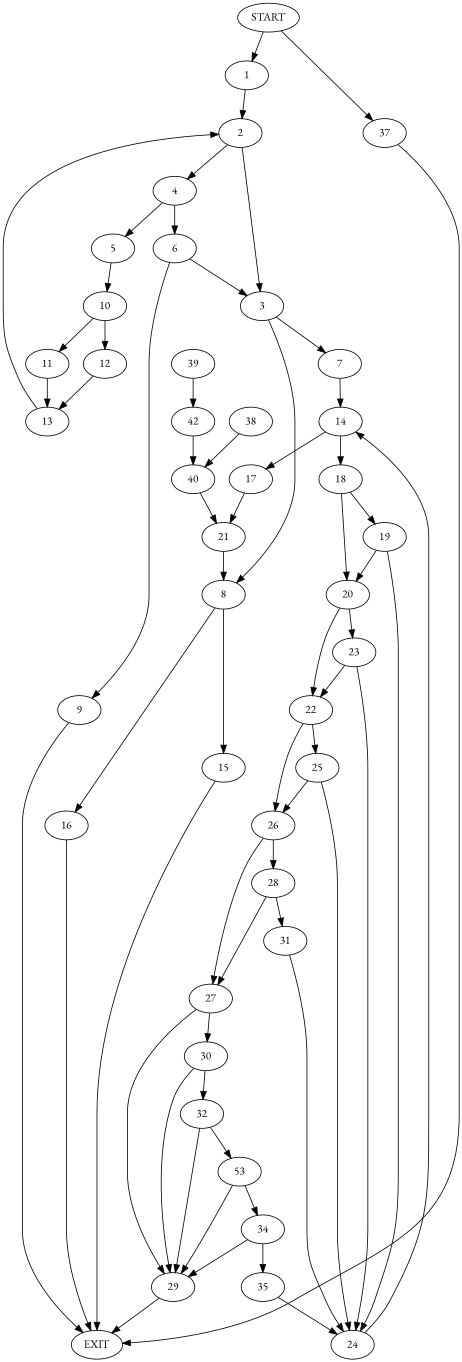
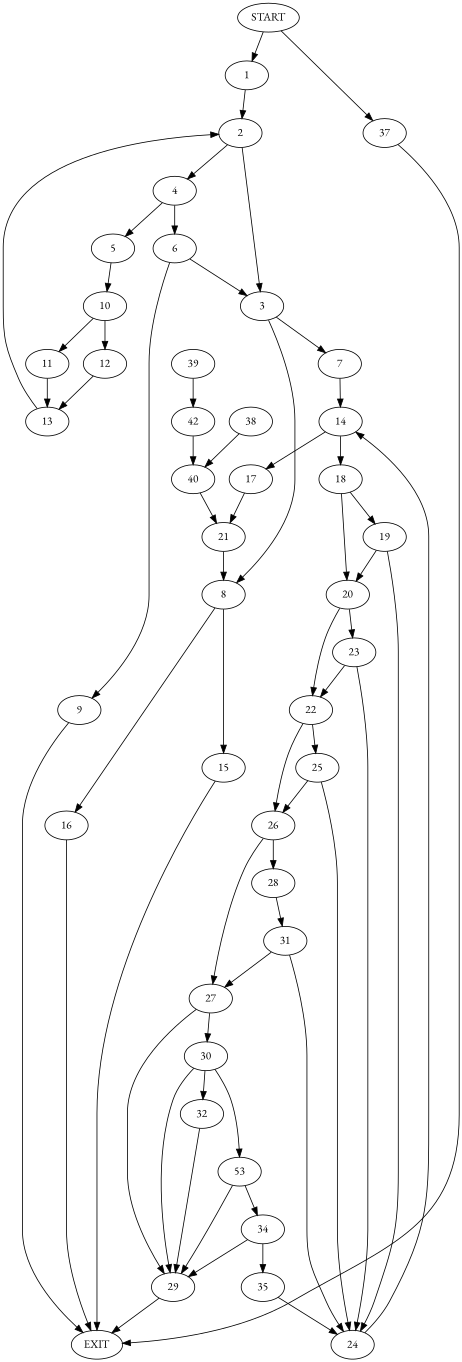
(244, 937) -> (251, 967)
(218, 1139) -> (233, 1107)
